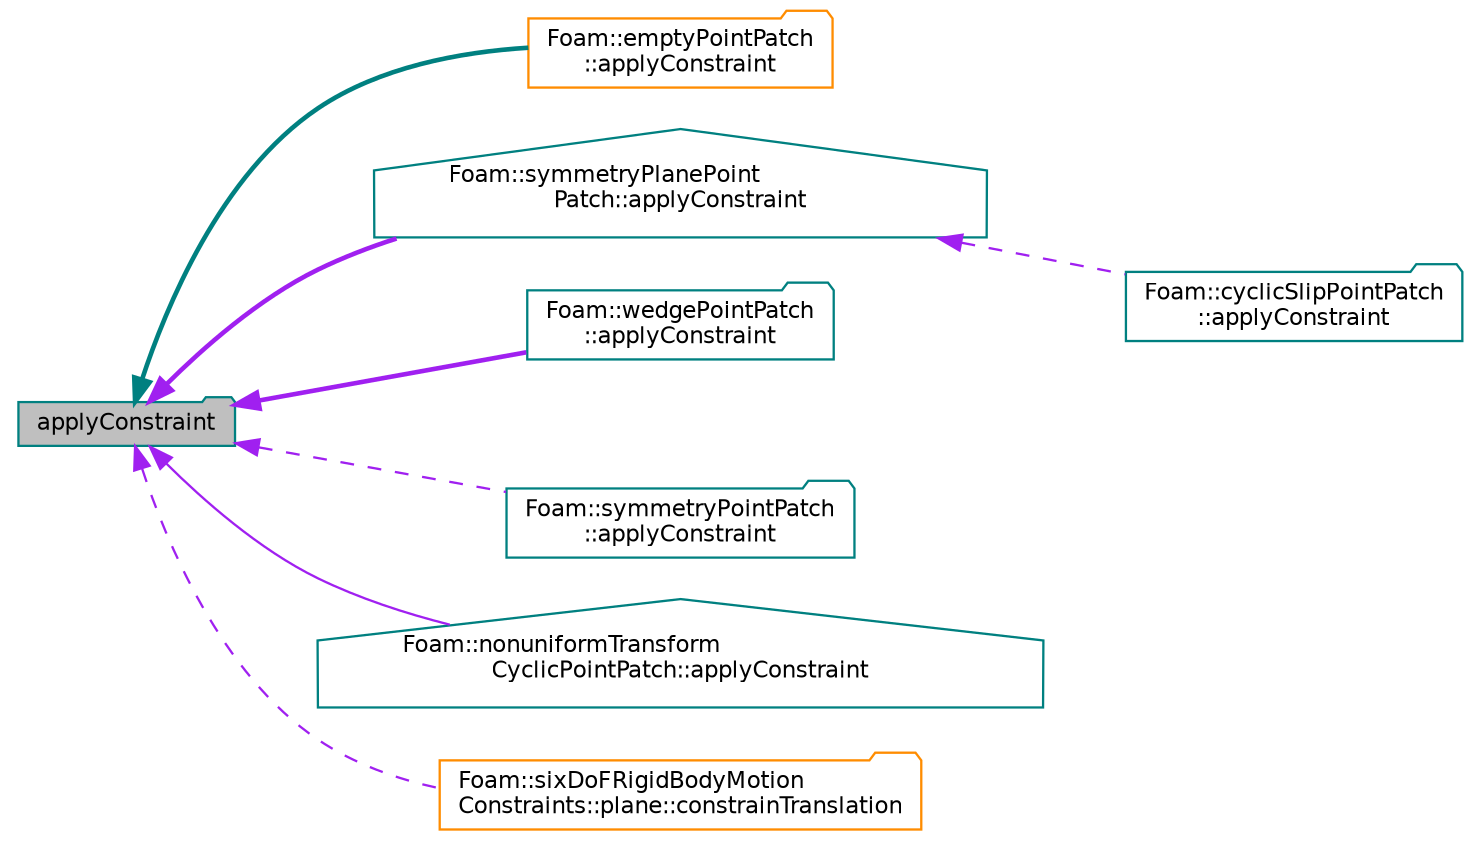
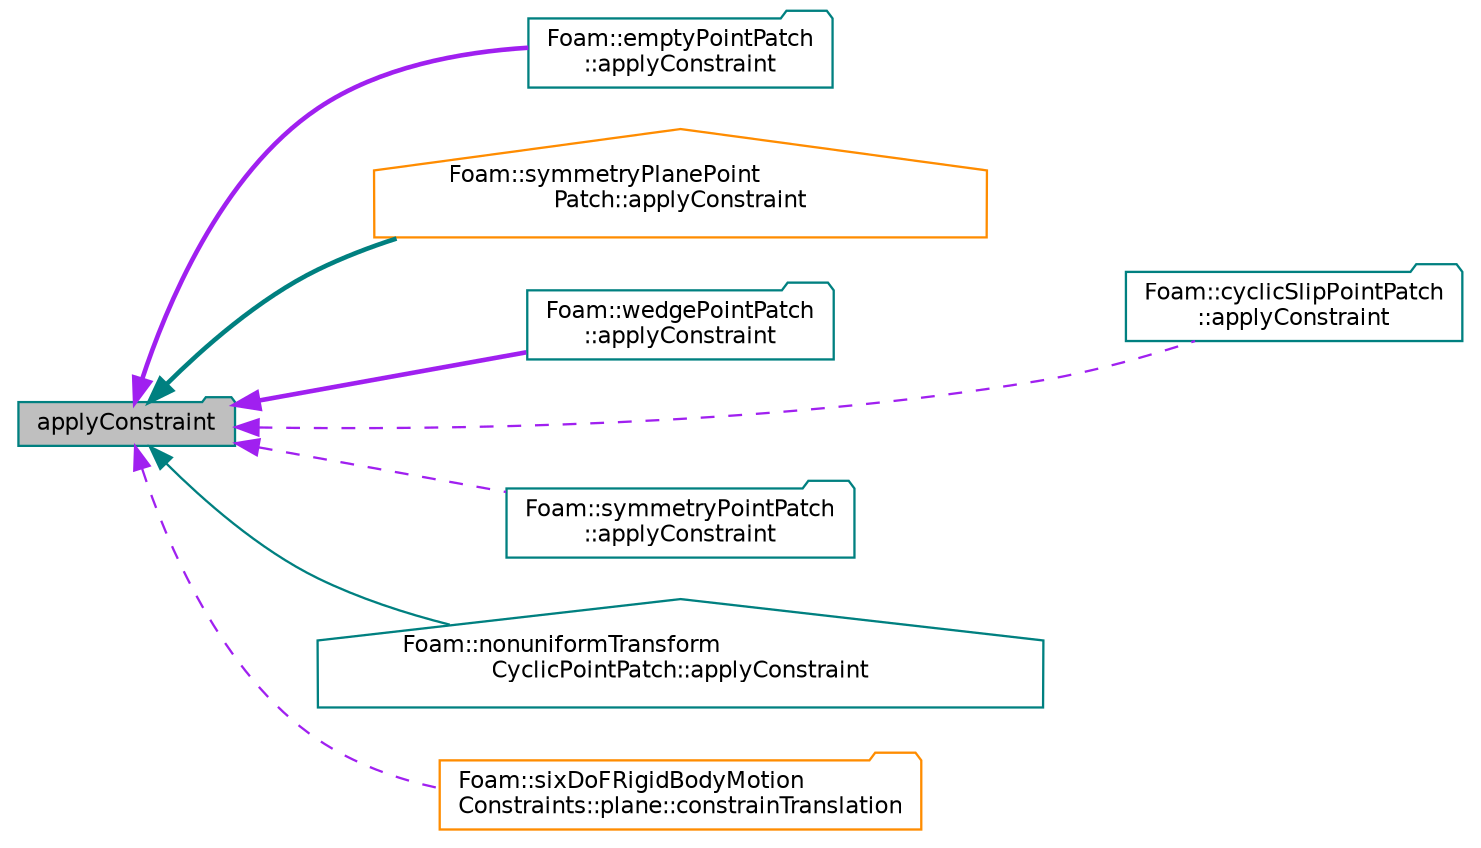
(680, 53) -> (680, 53)
(277, 143) -> (277, 143)
(680, 189) -> (680, 189)
(1043, 259) -> (730, 416)
(272, 296) -> (272, 296)
(296, 566) -> (296, 566)
